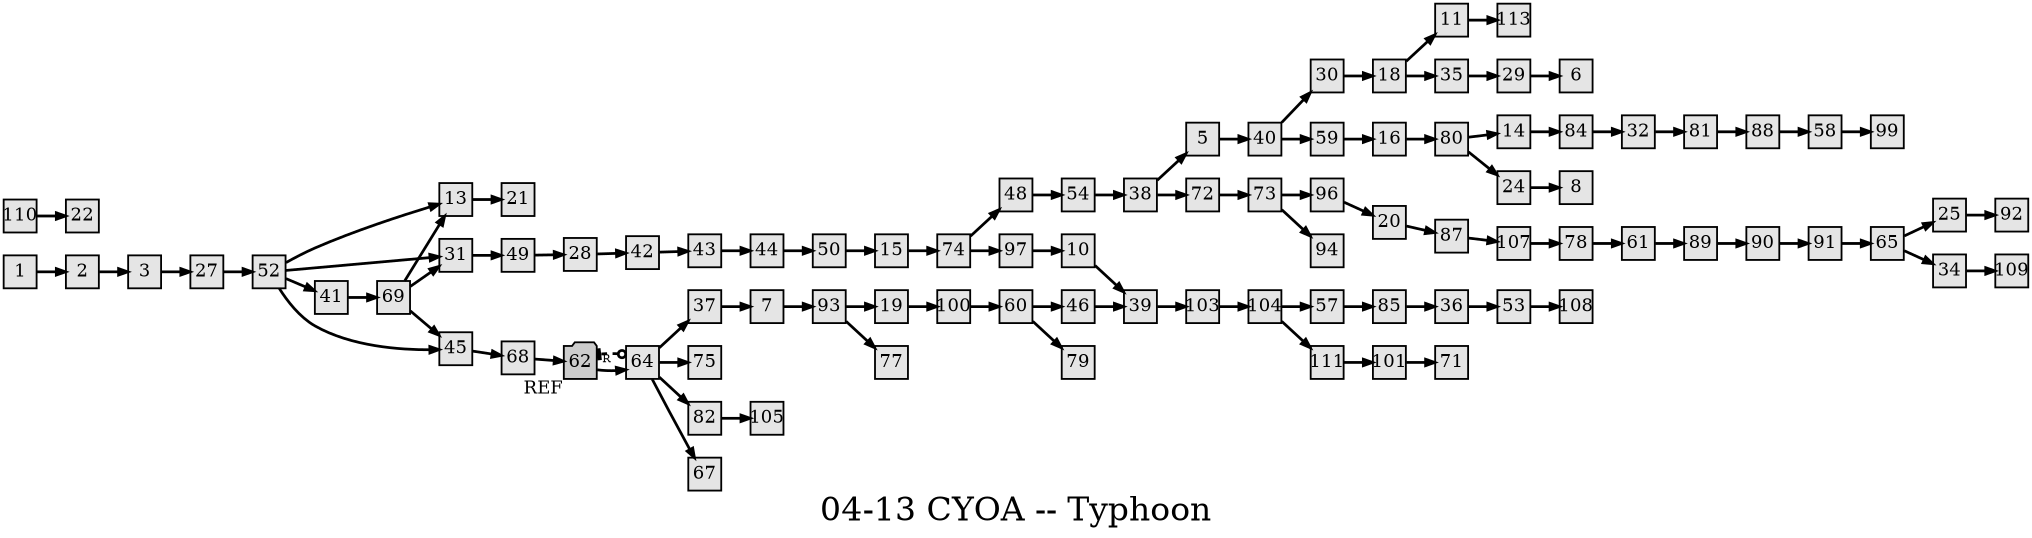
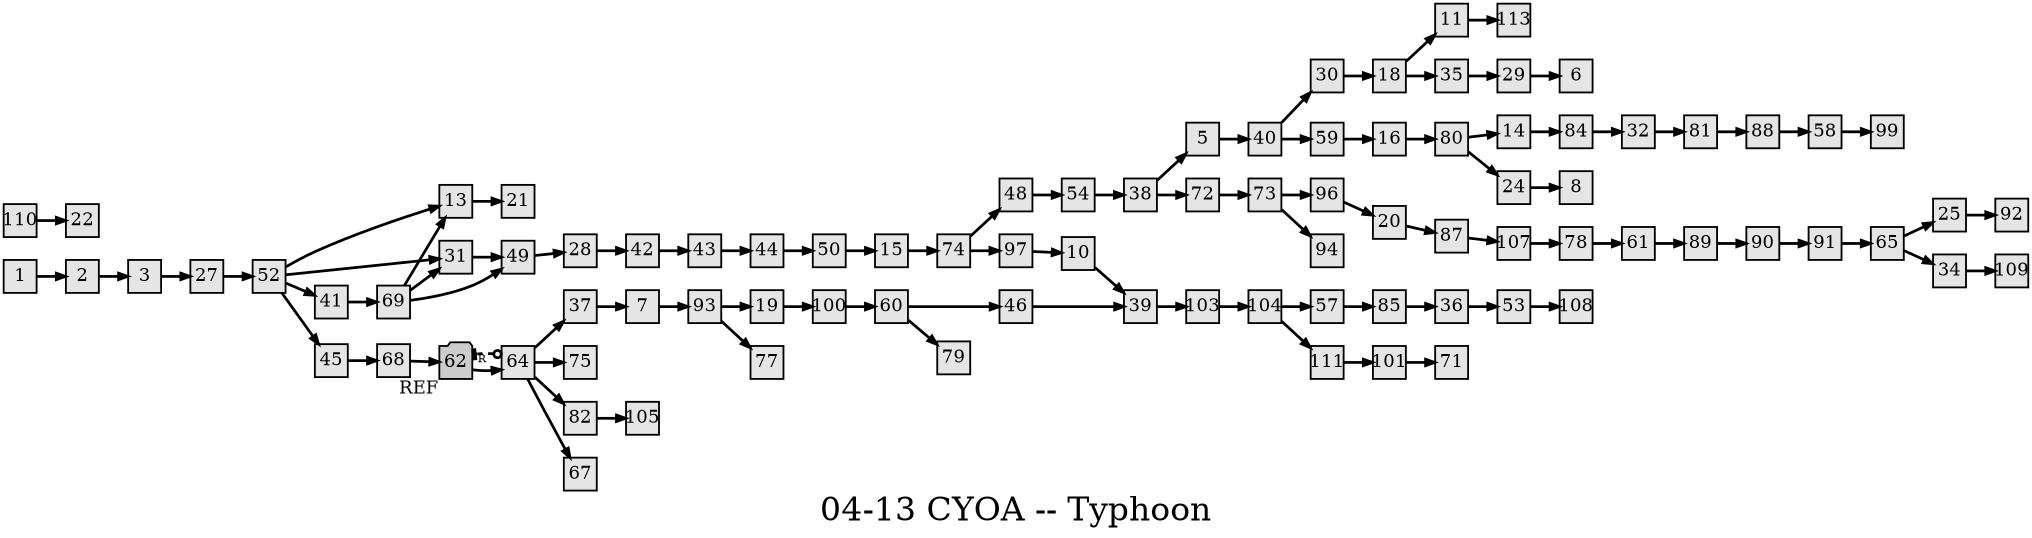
(421, 320) -> (453, 292)
